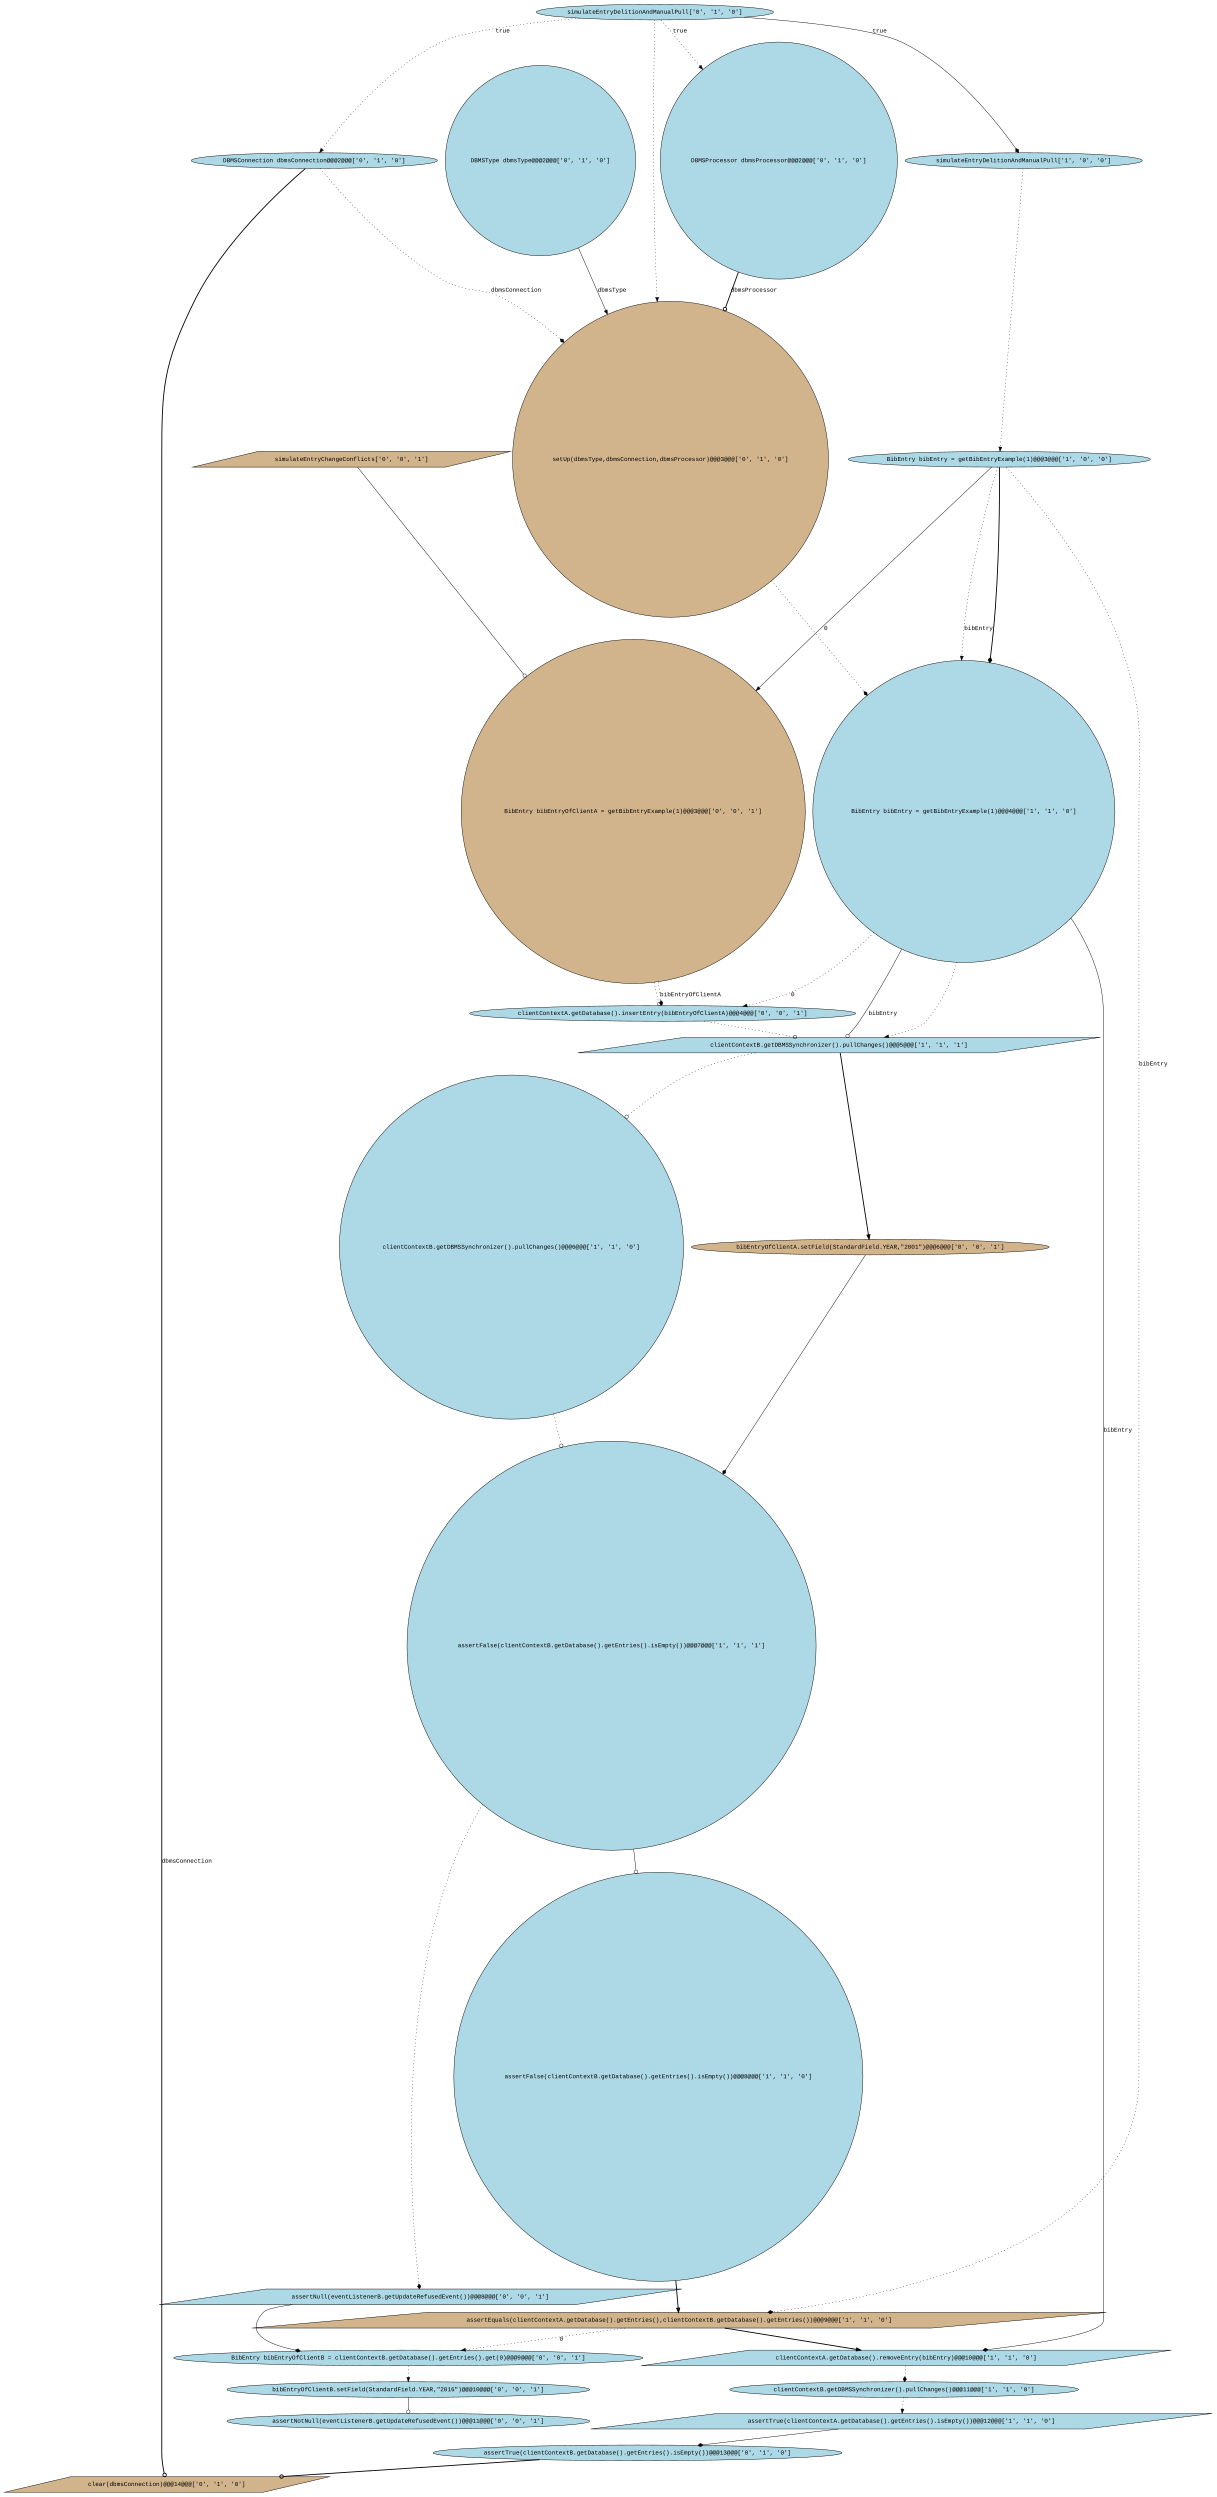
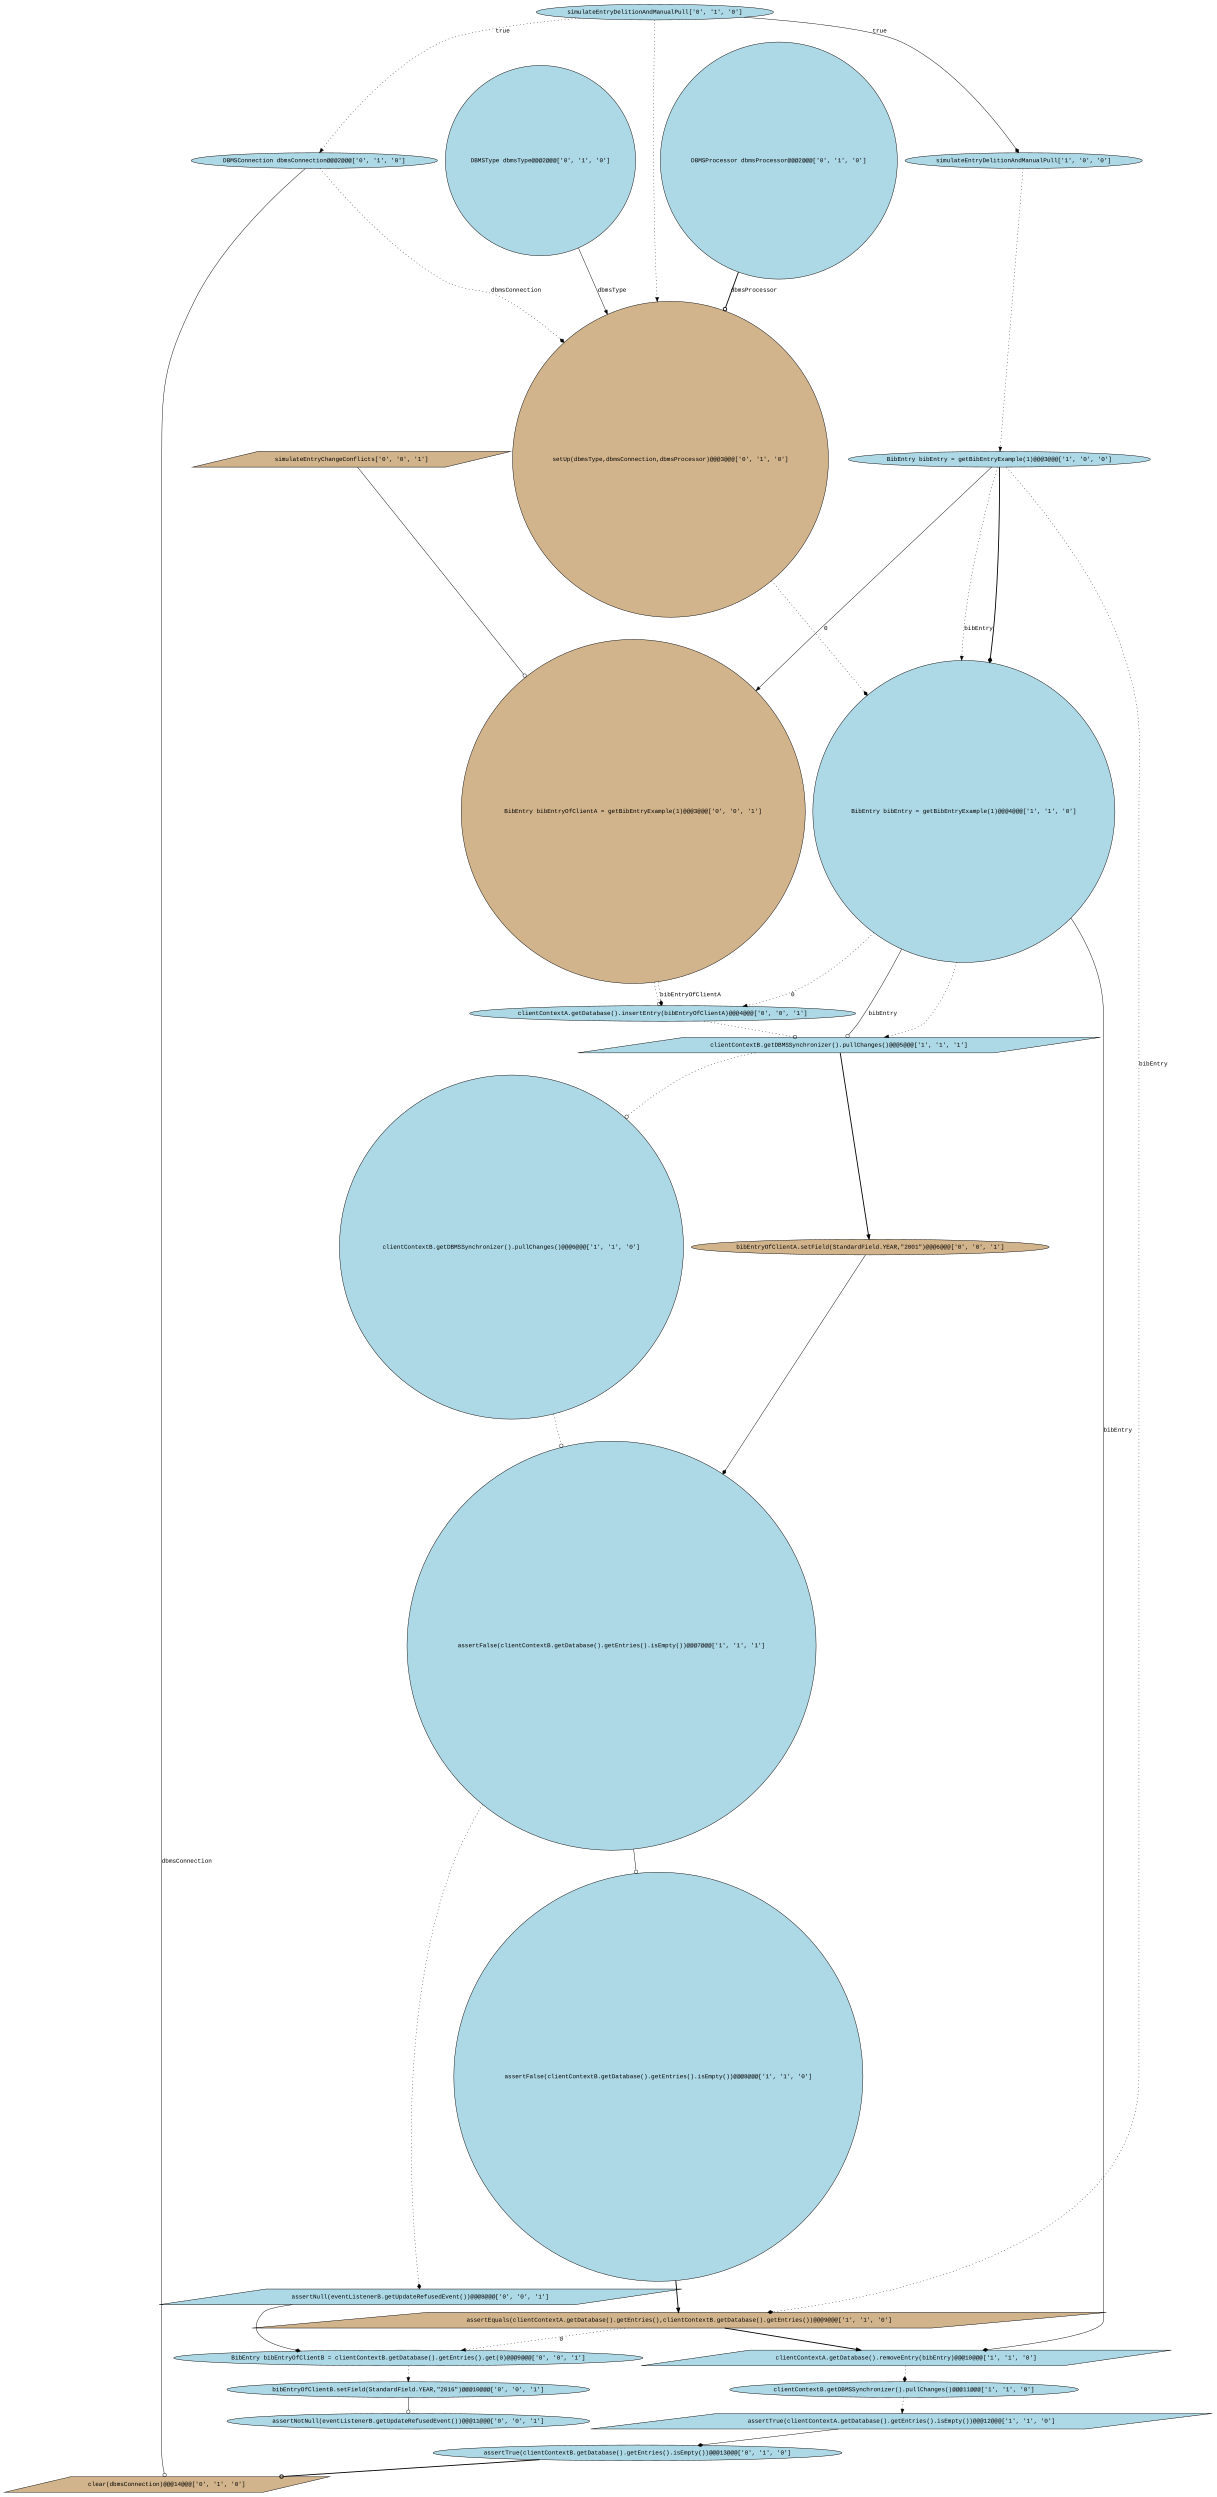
(681, 43) -> none
(162, 1298) -> (162, 1298)
